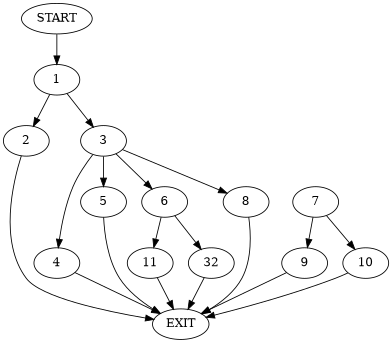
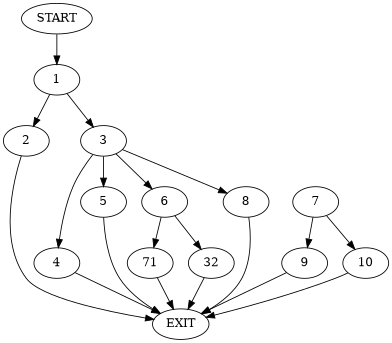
(150, 263) -> (150, 263)
